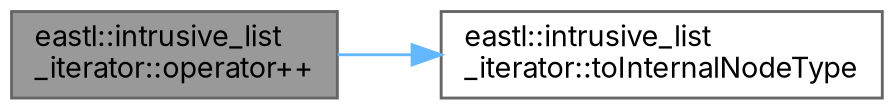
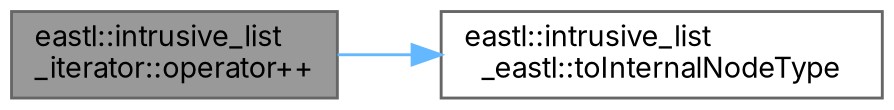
(662, 55) -> (662, 55)
